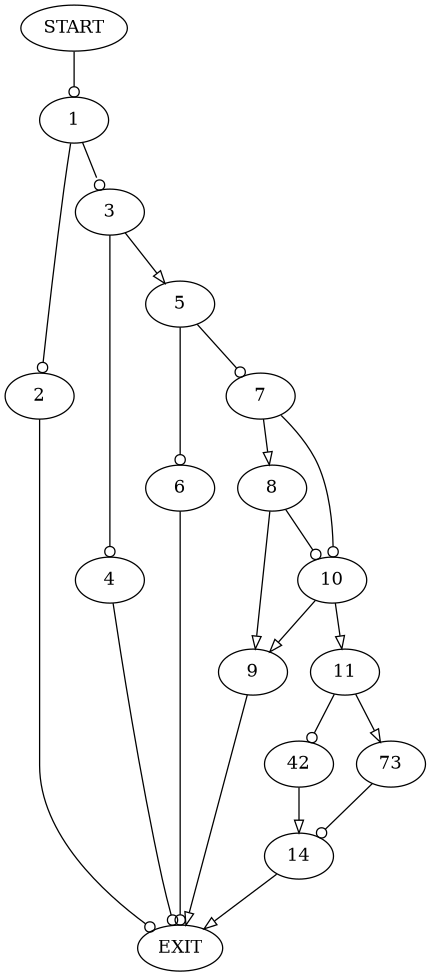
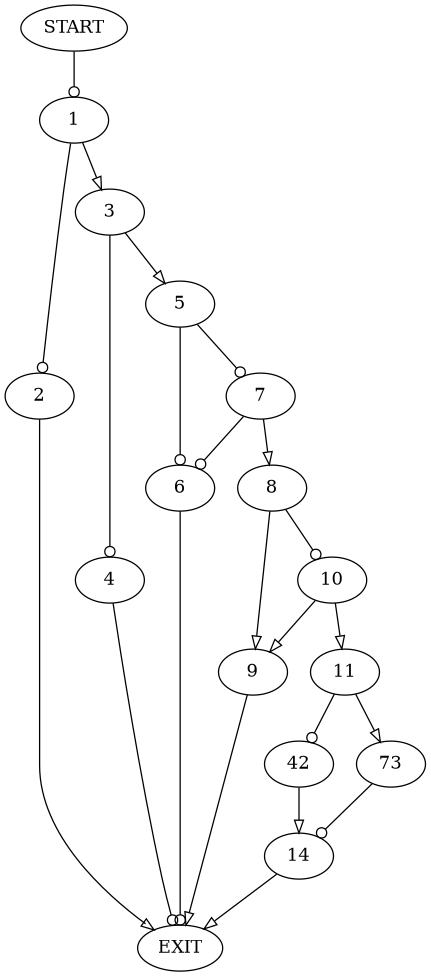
(90, 160) -> (90, 160)
(322, 475) -> (224, 438)
(40, 691) -> (40, 691)
